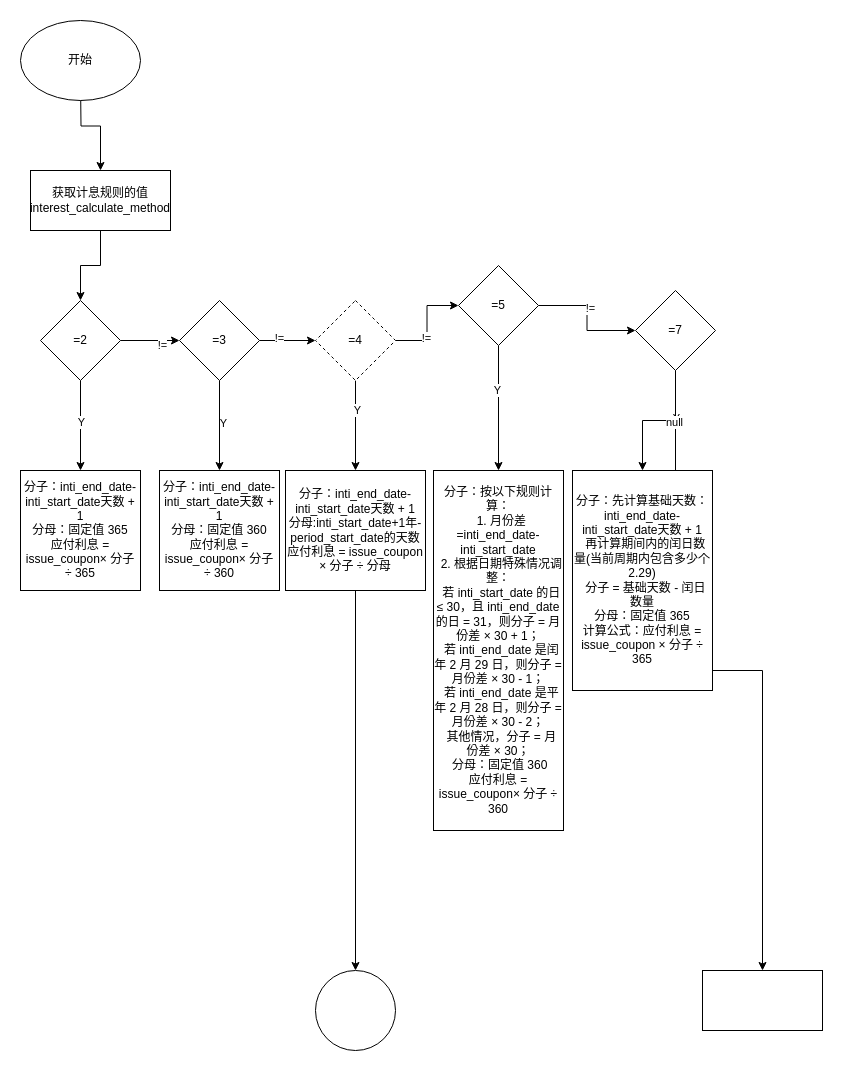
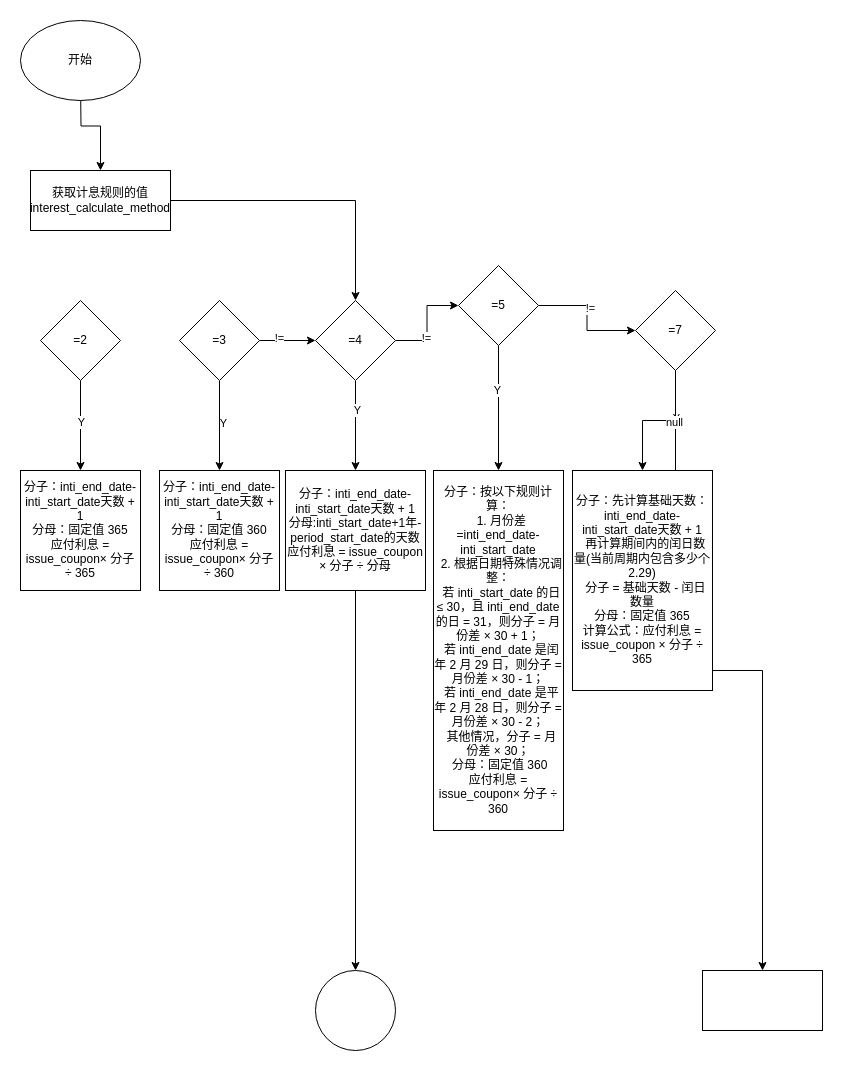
(95, 266) -> (310, 201)
(147, 341) -> none
(356, 341) -> (356, 341)
